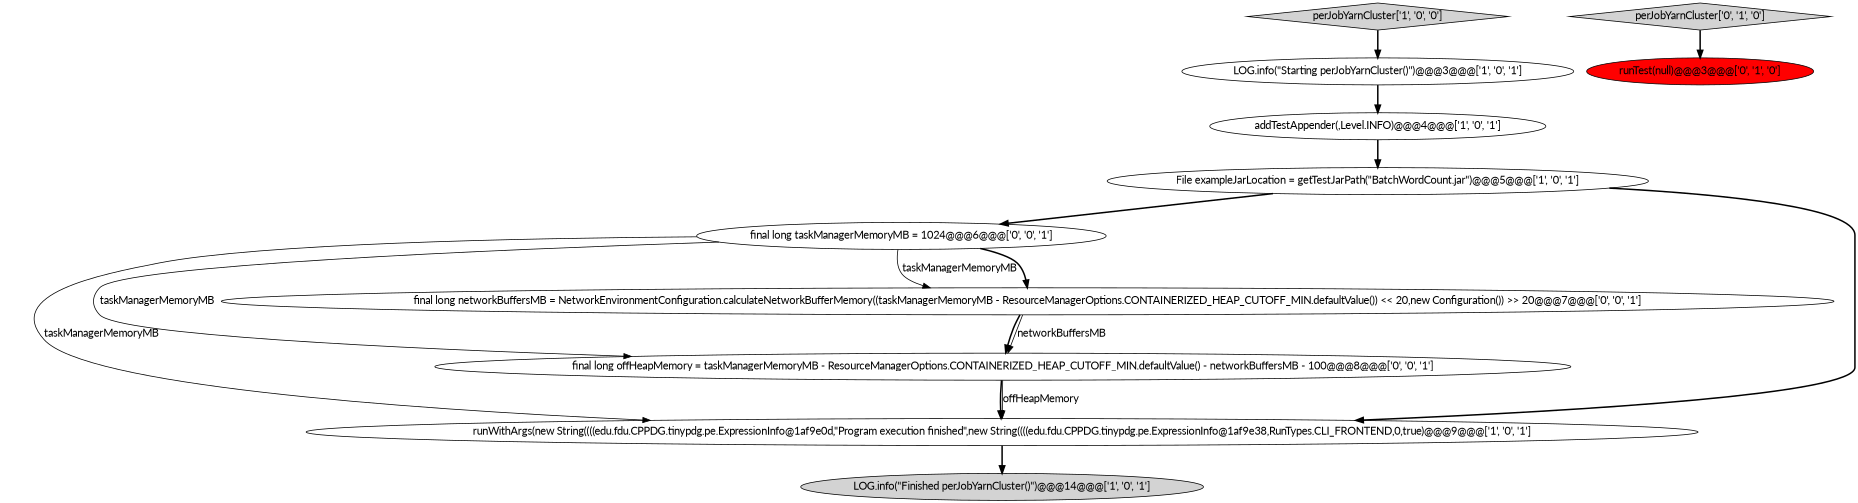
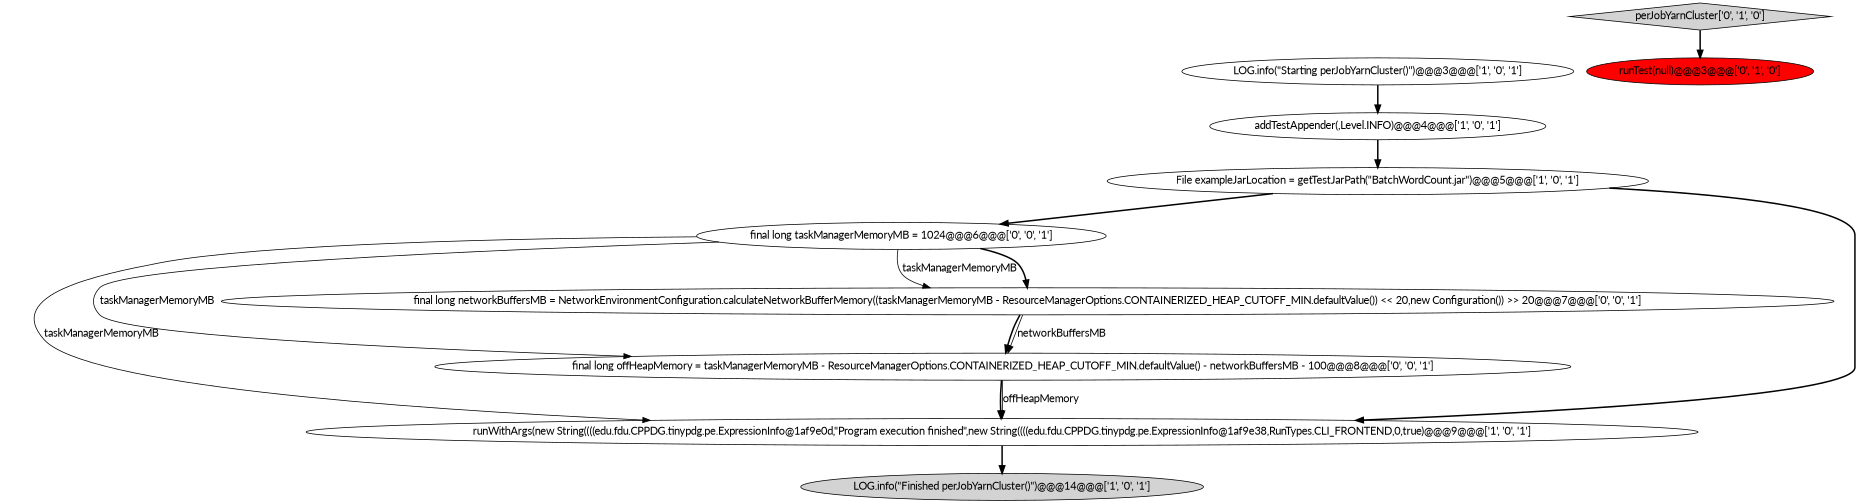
(1378, 17) -> none
